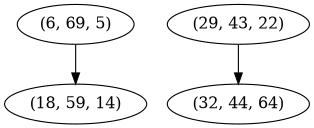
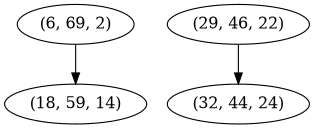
(76, 24) -> (76, 24)
(238, 24) -> (238, 24)
(238, 104) -> (238, 104)
